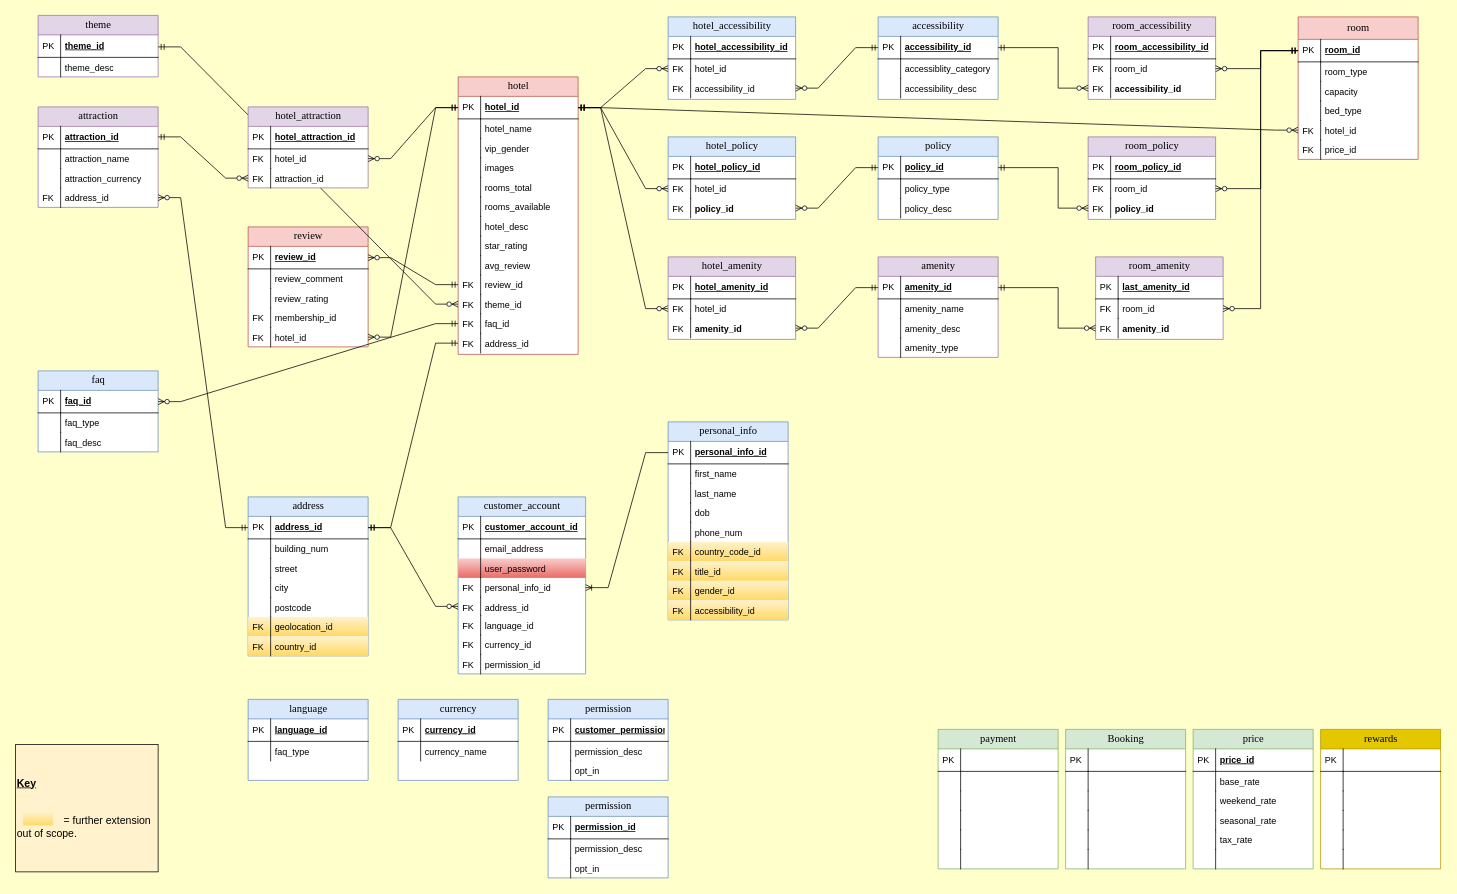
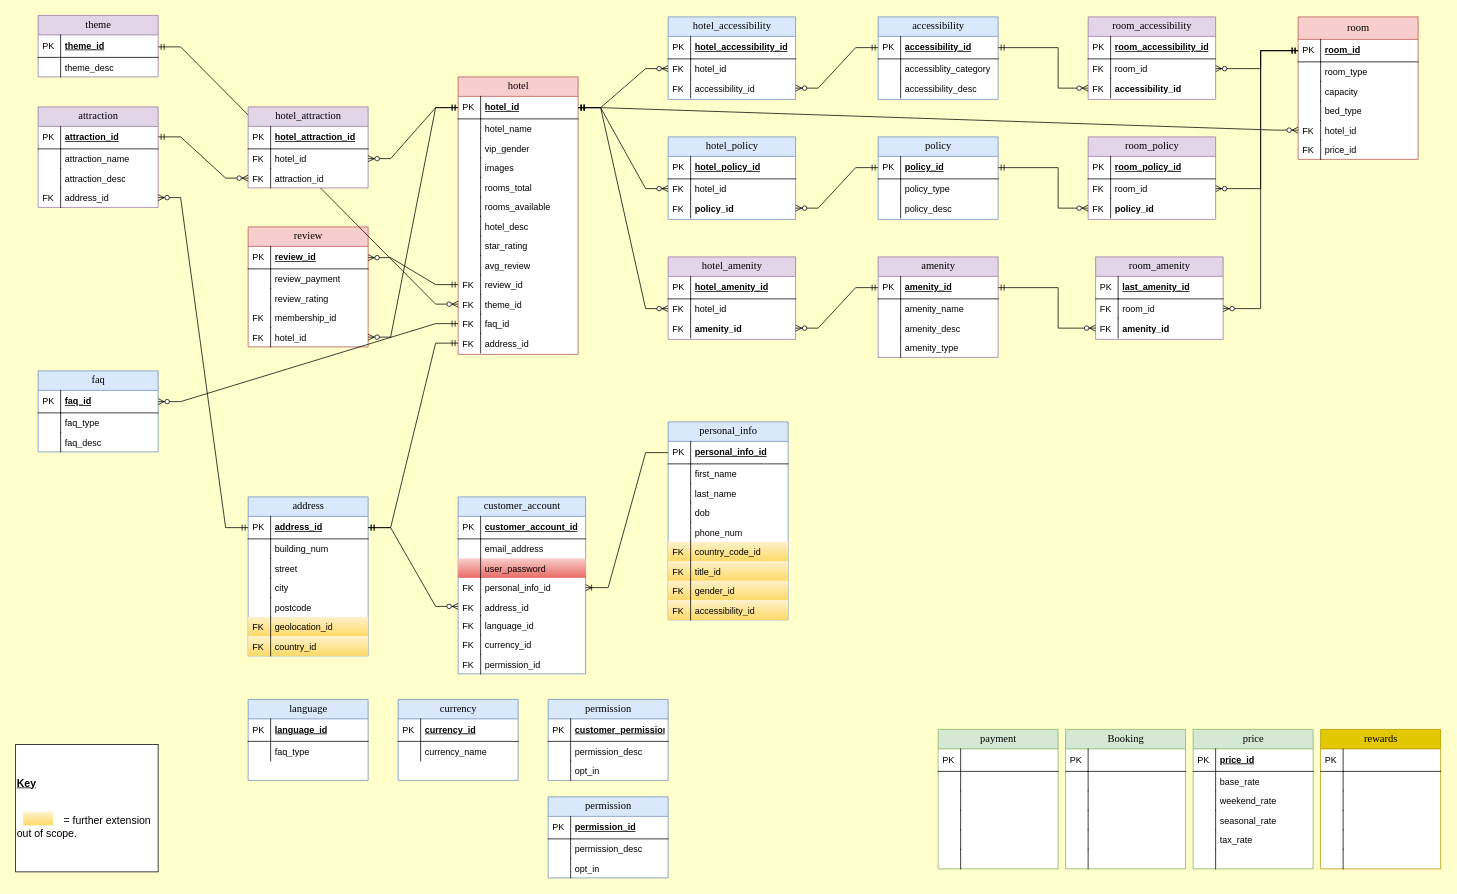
(110, 184) -> (102, 179)
(309, 280) -> (309, 280)
(87, 808) -> (87, 808)
